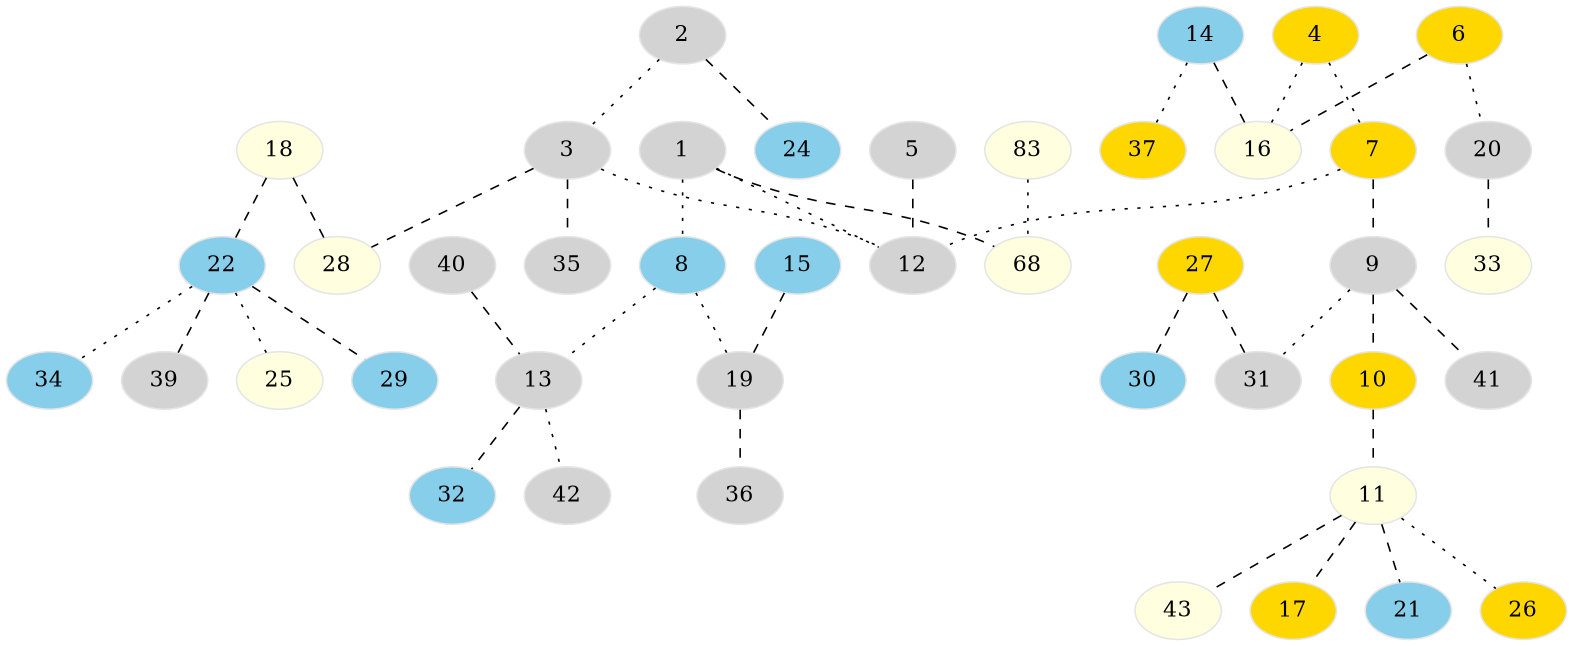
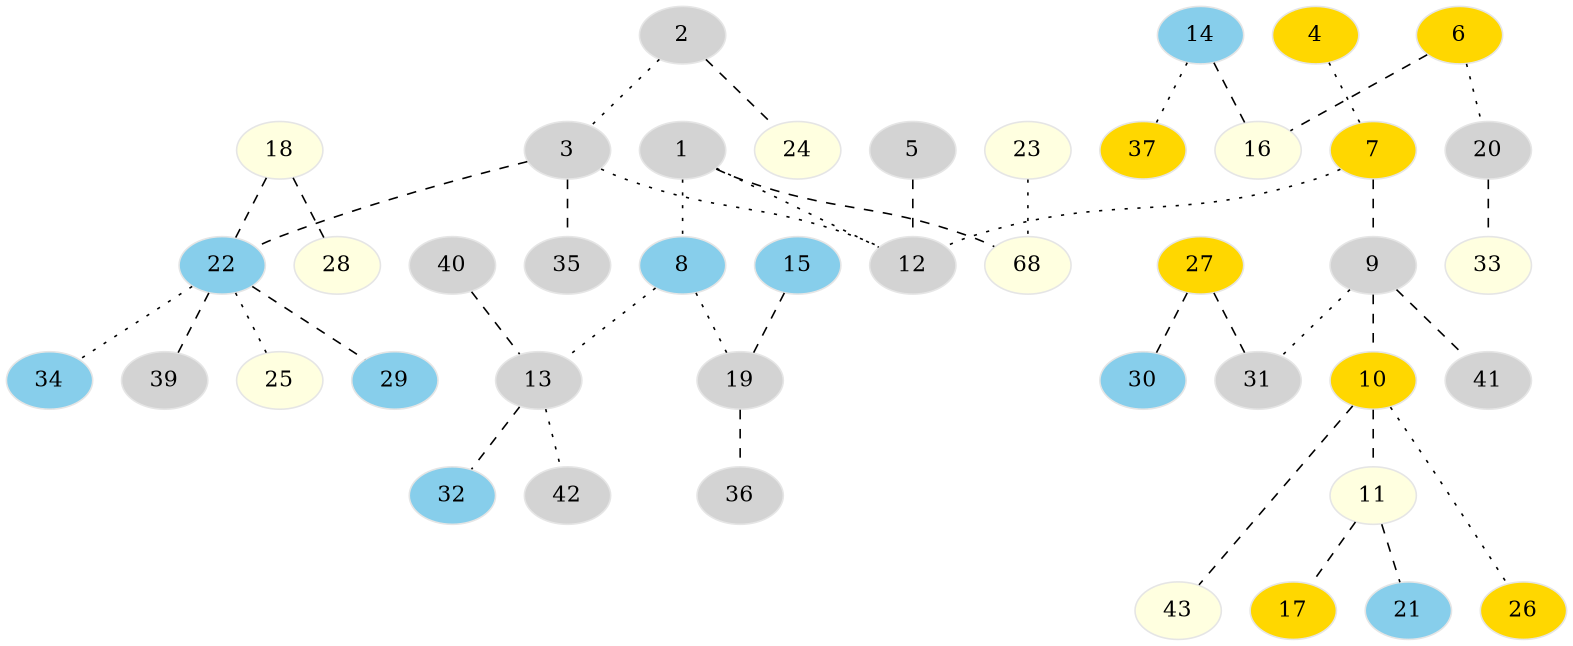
(1287, 93) -> none
(798, 150) -> (798, 150)
(1028, 150) -> (1028, 150)
(452, 208) -> (390, 199)
(1276, 553) -> (1276, 495)
(1449, 553) -> (1449, 495)
